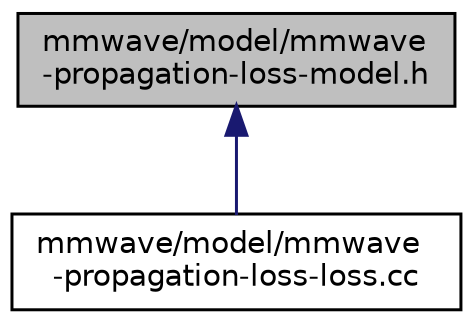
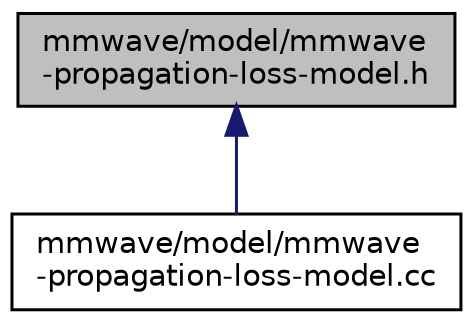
(236, 262) -> (236, 262)
